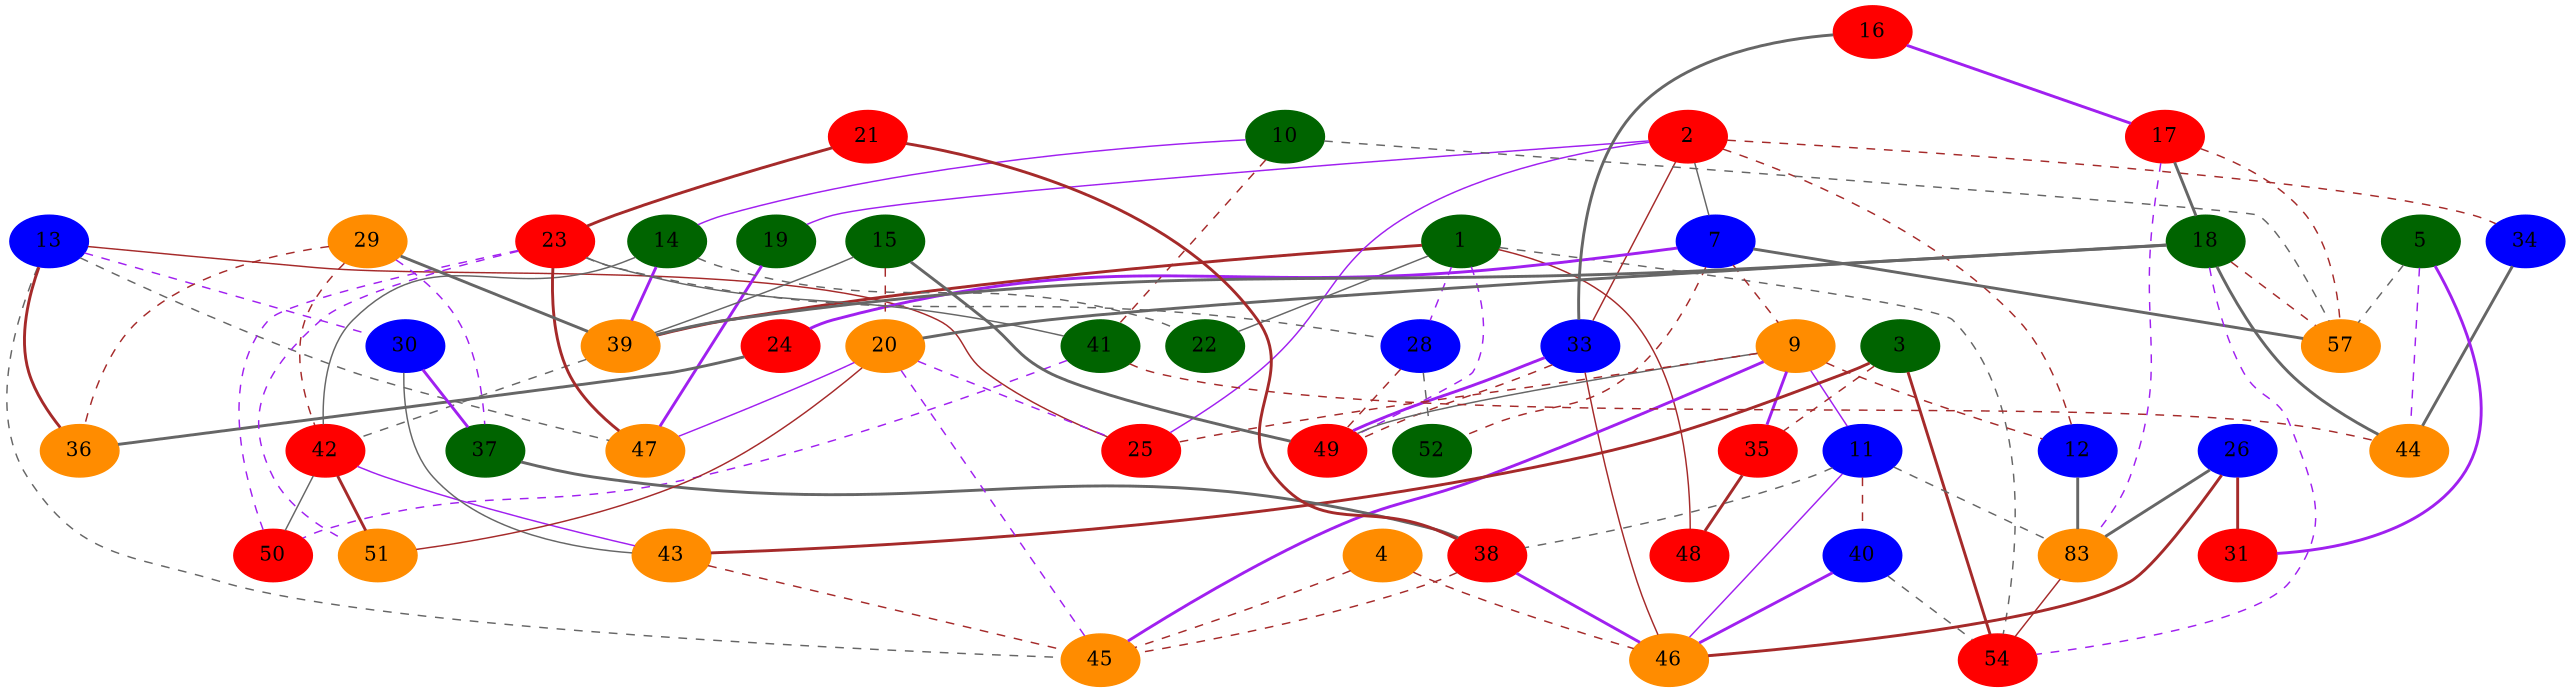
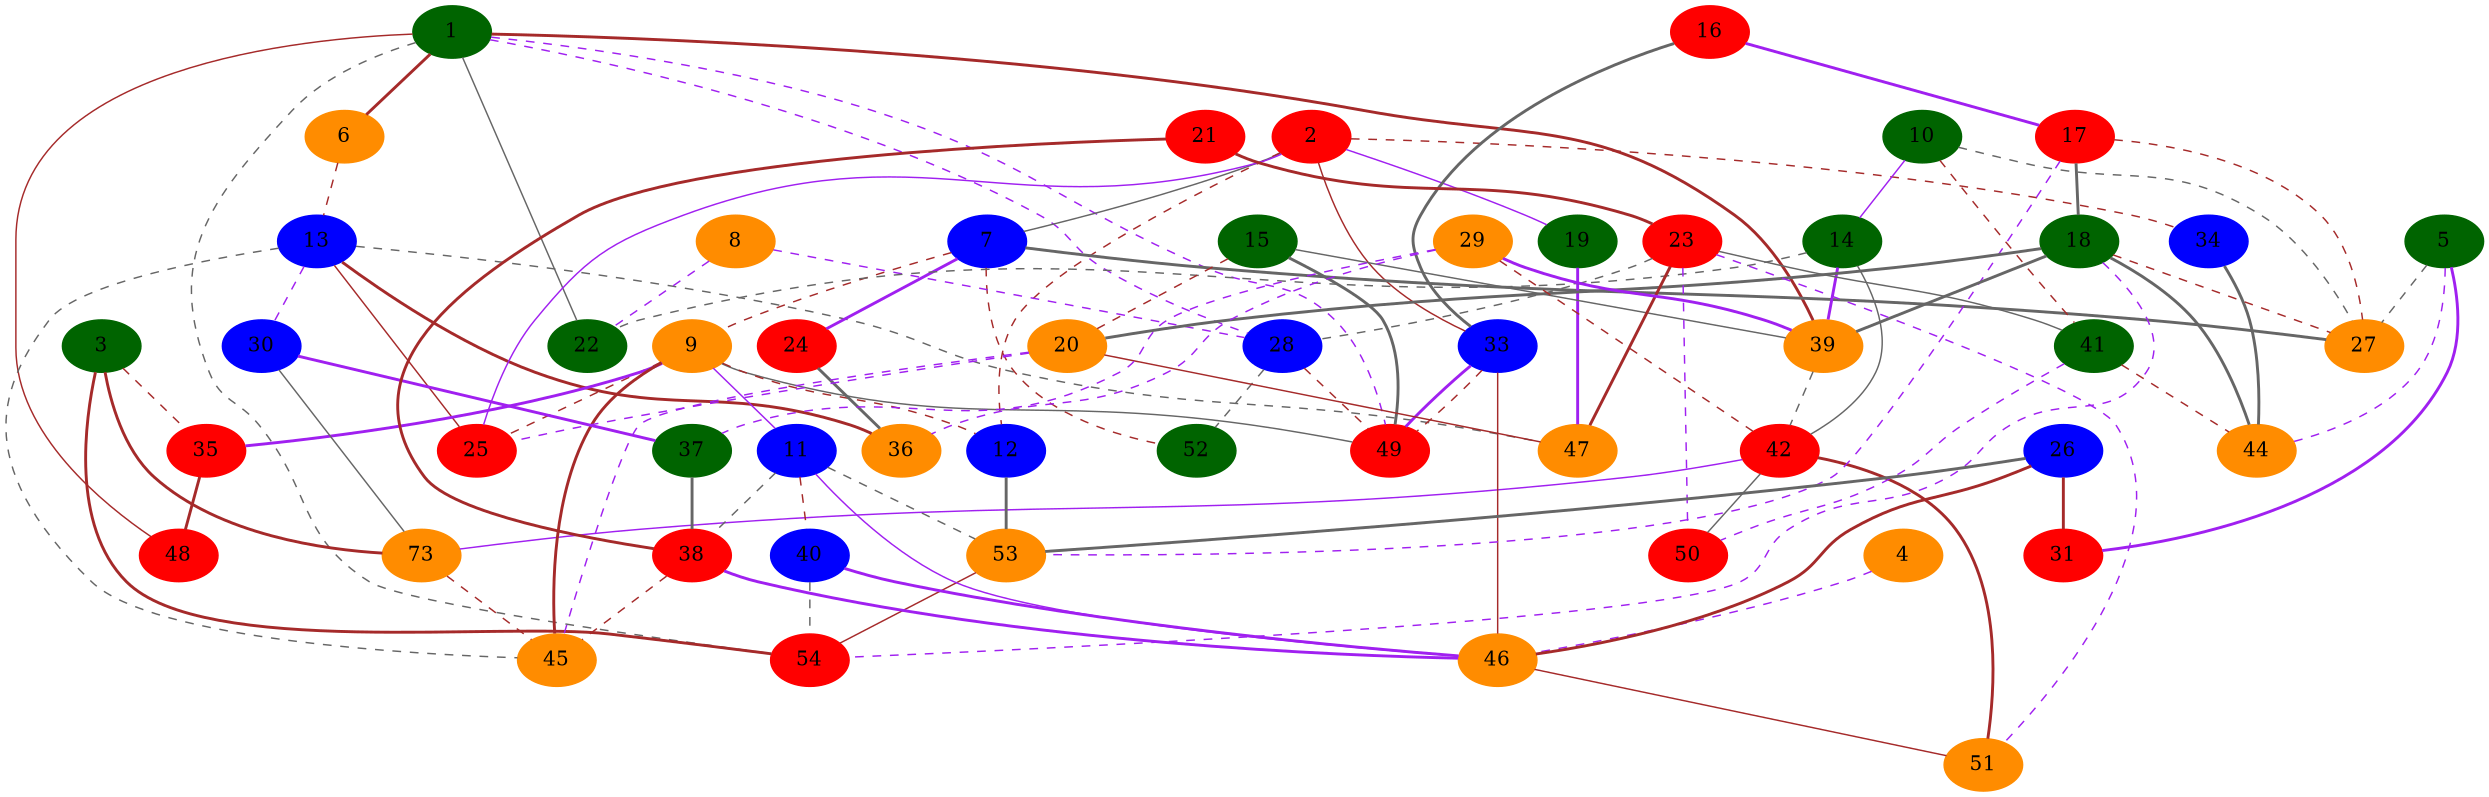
none -> (345, 137)
none -> (736, 241)
(182, 291) -> (1190, 356)
(494, 294) -> (1706, 305)
(2341, 346) -> (2364, 346)
(767, 400) -> (1323, 398)
(1424, 497) -> (569, 480)
(643, 498) -> (1741, 713)
(672, 555) -> (422, 555)
(2078, 555) -> (1006, 555)
(1243, 611) -> none
(1522, 614) -> (1756, 606)
